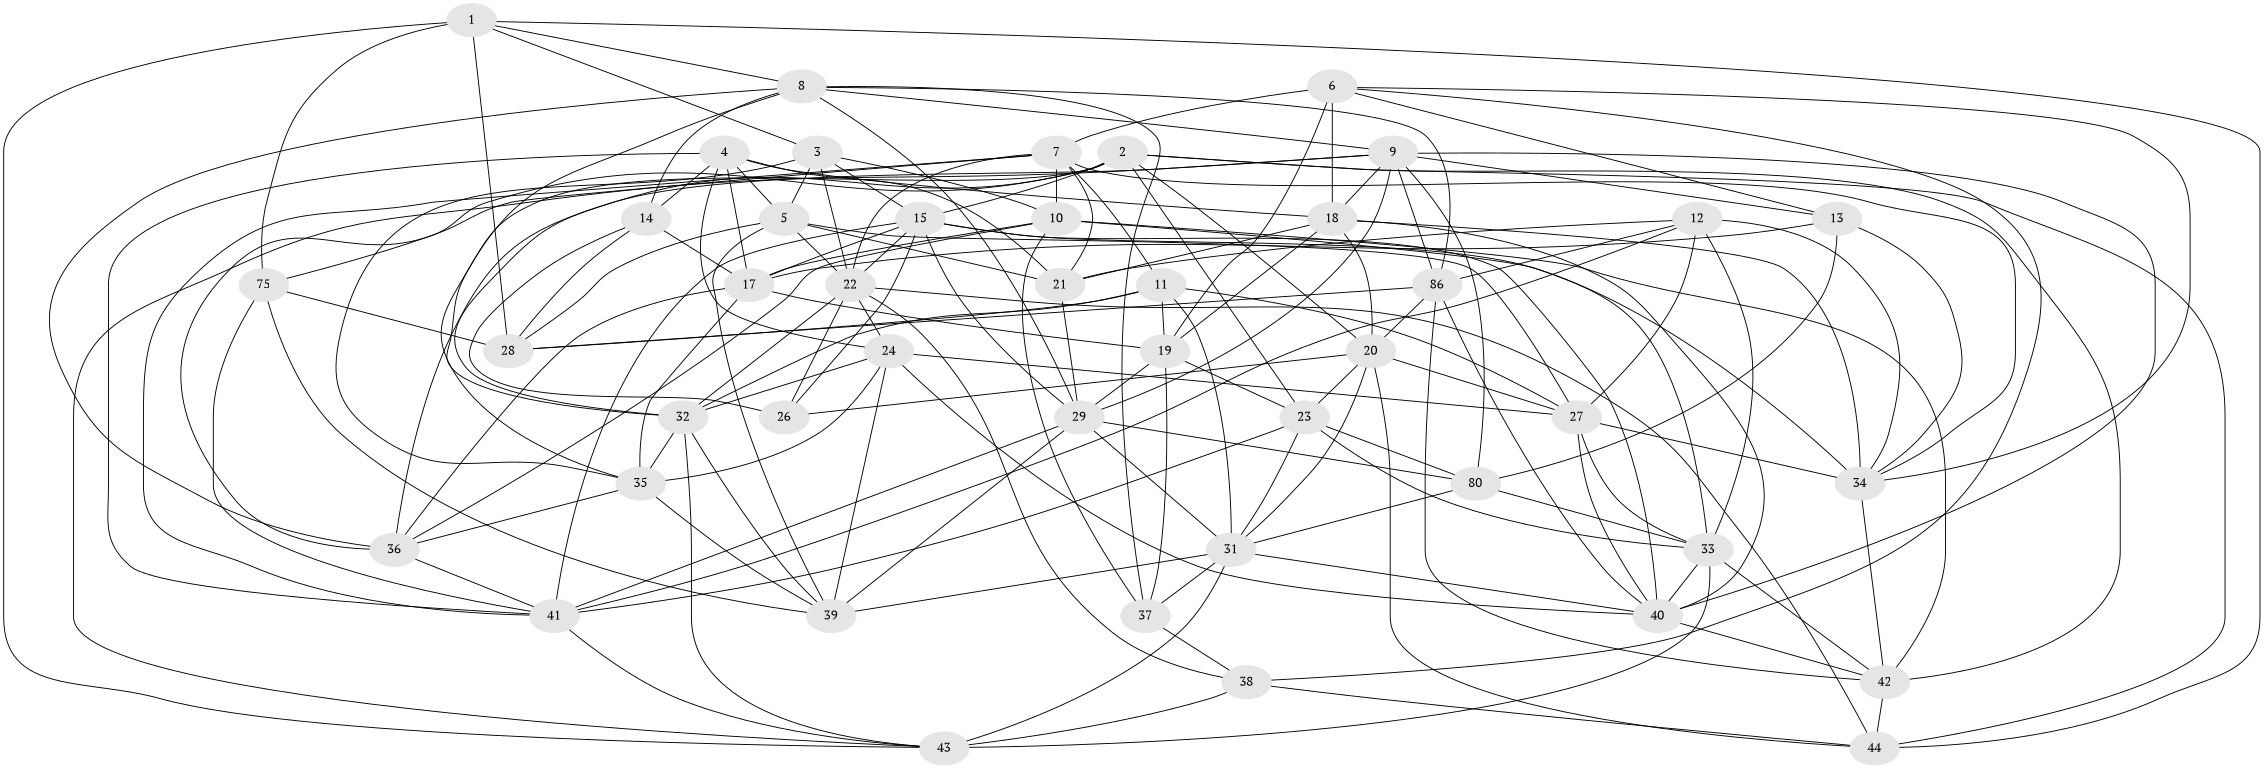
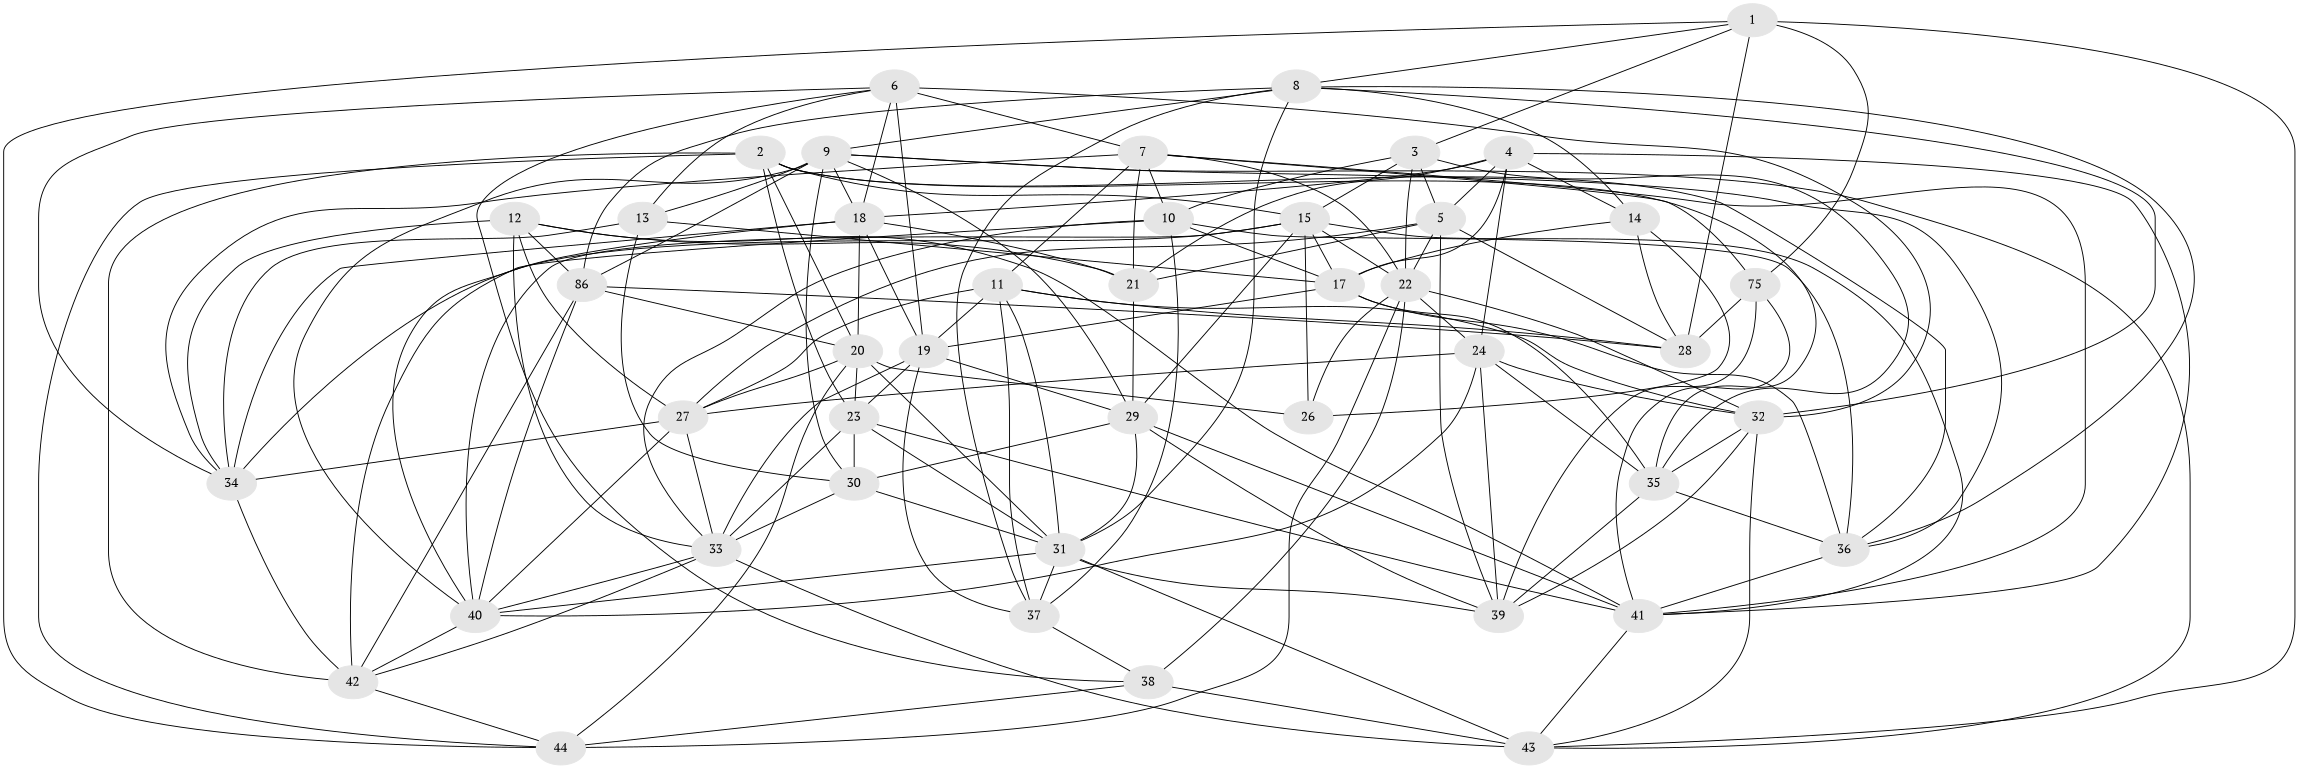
(967, 219) -> (1247, 353)
(511, 260) -> (1561, 138)
none -> (794, 426)
none -> (1010, 436)
(1476, 484) -> (854, 484)
